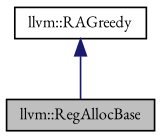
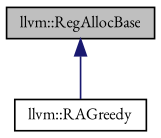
(81, 78) -> (81, 78)
